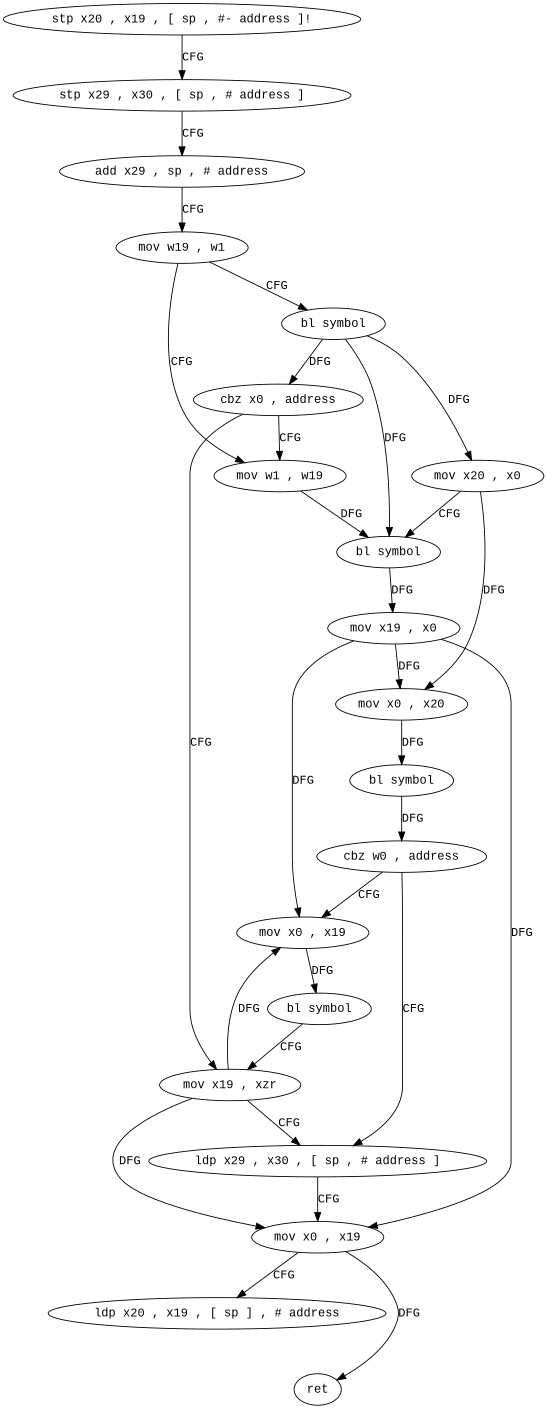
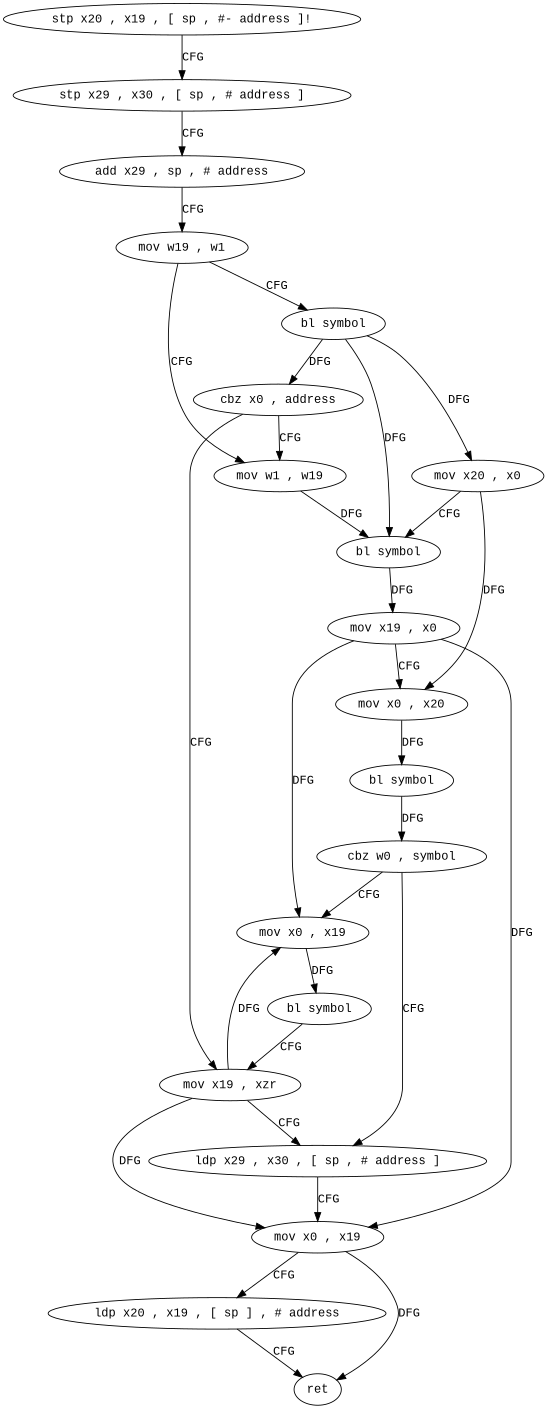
(409, 666) -> (409, 666)
(402, 857) -> (402, 857)
none -> (266, 1351)
